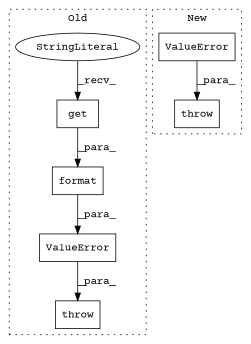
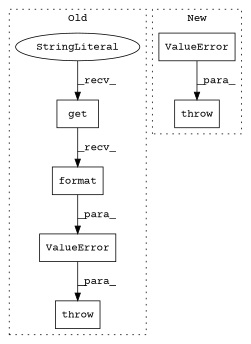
(97, 147) -> (97, 147)
